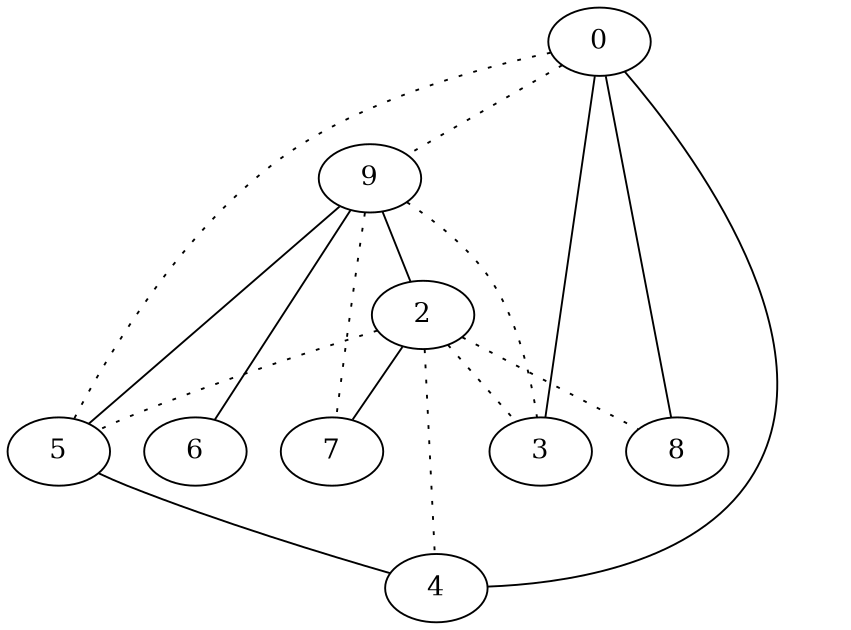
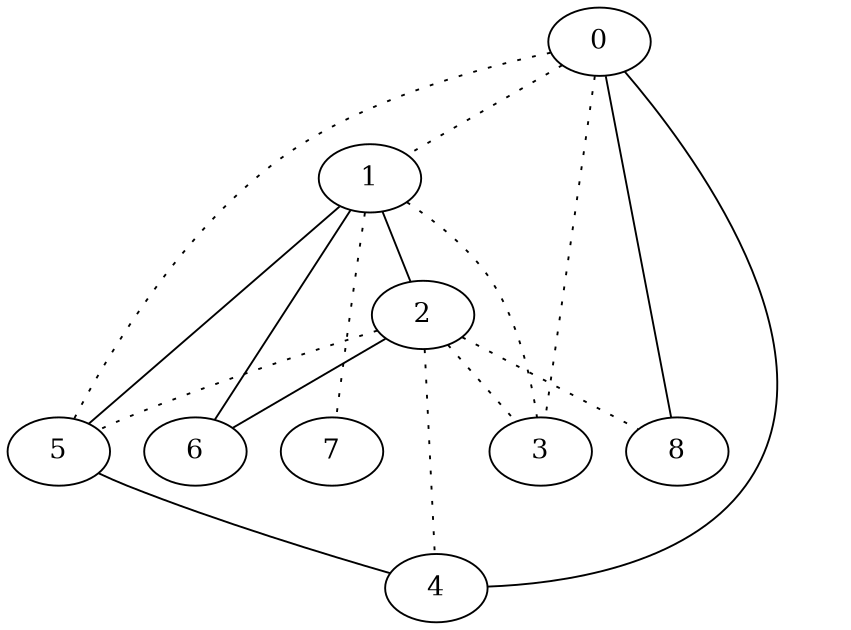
(370, 178) -> (370, 178)
(570, 247) -> (570, 247)
(378, 383) -> (309, 383)
